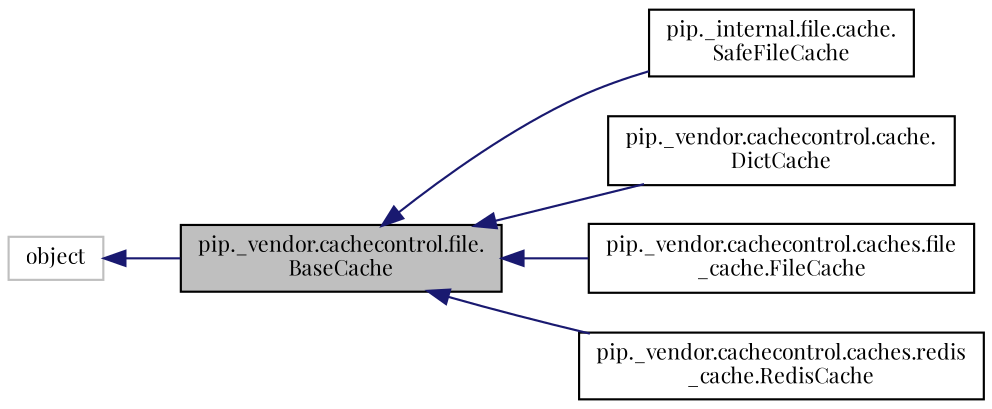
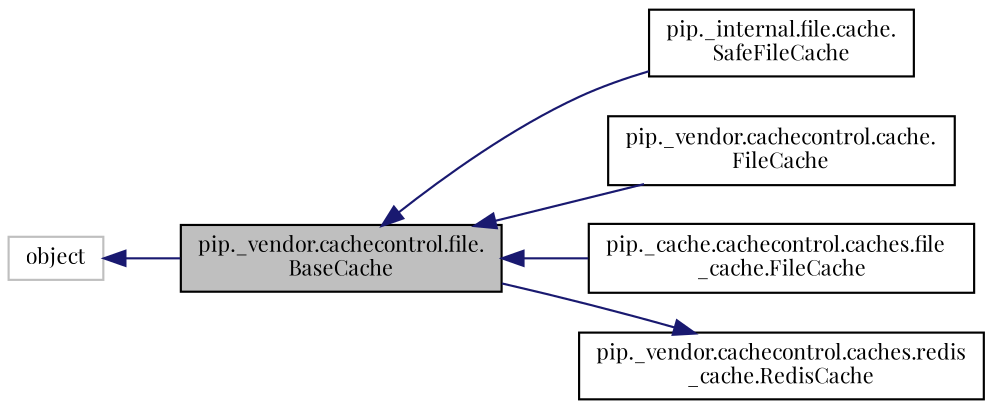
(781, 151) -> (781, 151)
(781, 258) -> (781, 258)
(519, 316) -> (588, 304)
